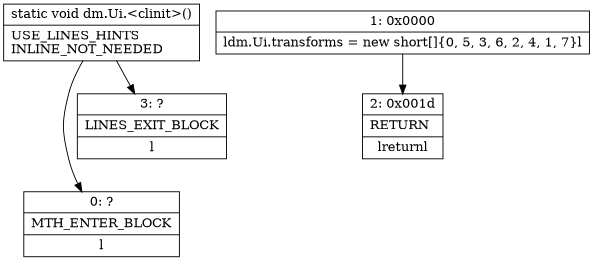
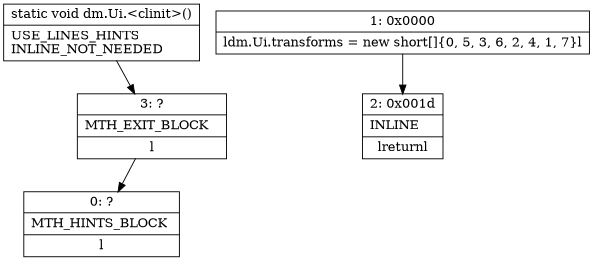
(64, 121) -> (129, 171)
(152, 125) -> (147, 125)
(400, 125) -> (395, 125)
(102, 223) -> (99, 223)
